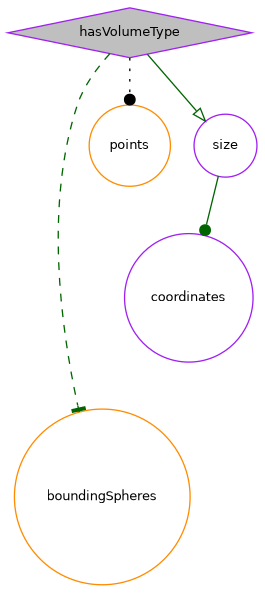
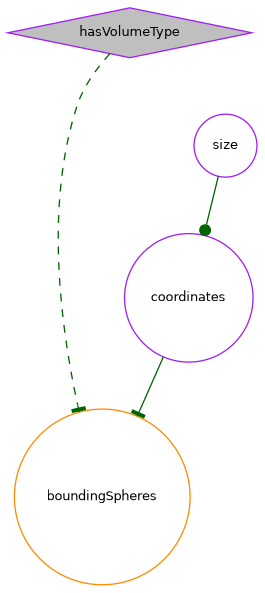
(172, 83) -> none
(130, 146) -> none
none -> (152, 384)
